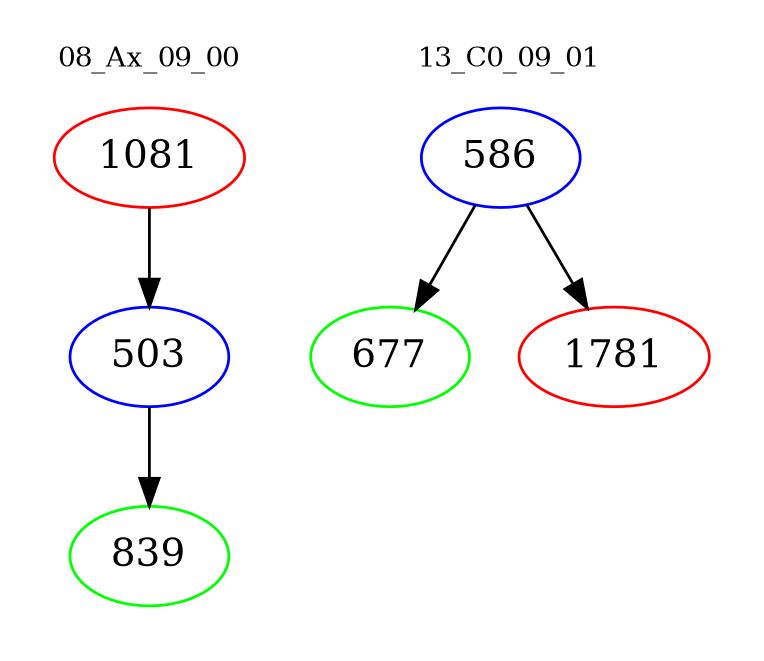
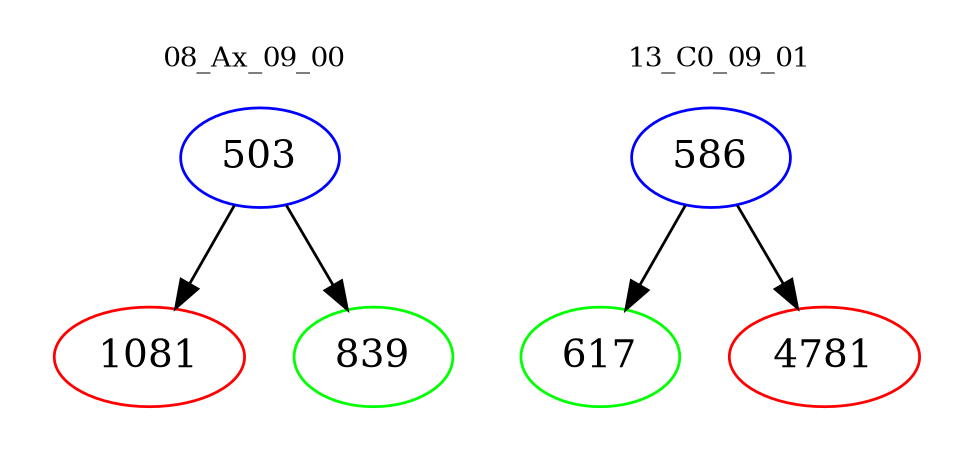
(149, 244) -> (212, 244)
(390, 357) -> (600, 357)
(614, 357) -> (824, 357)
